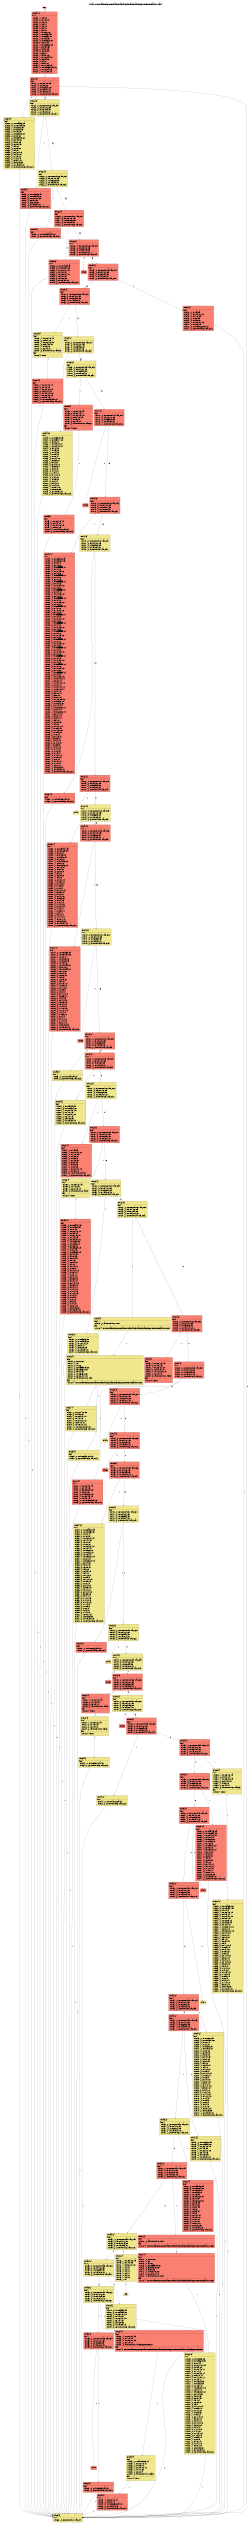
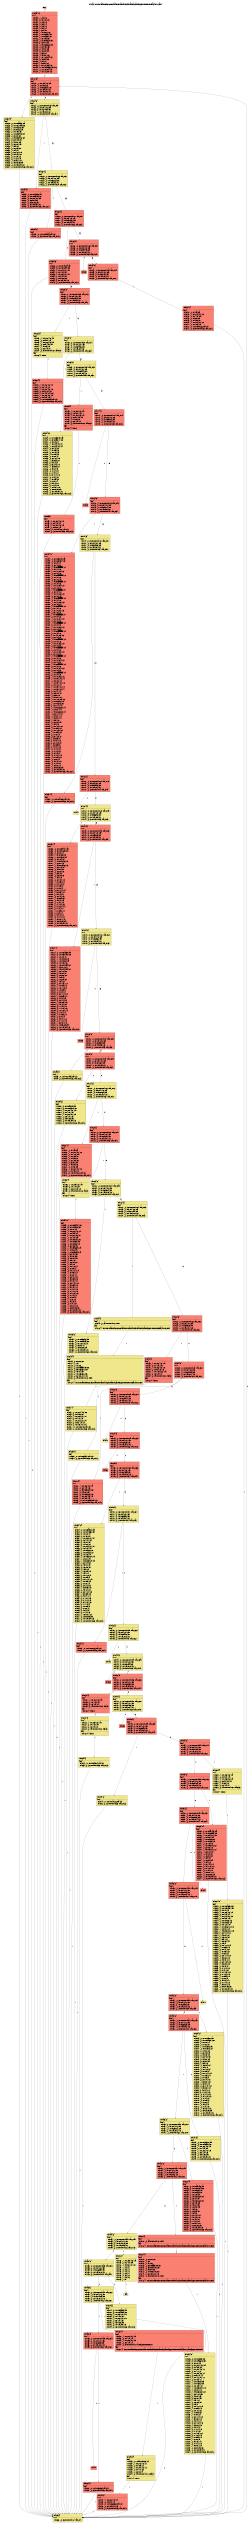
(89, 284) -> (70, 286)
